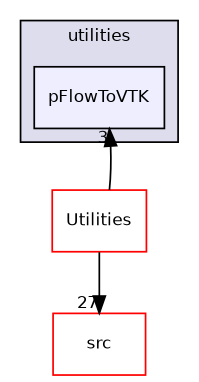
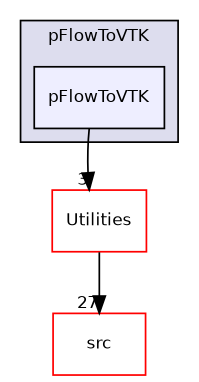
(99, 37) -> (99, 37)
(111, 168) -> (88, 153)
